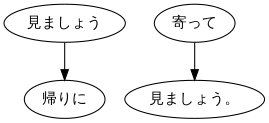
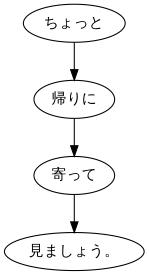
(65, 23) -> (74, 23)
none -> (74, 132)
